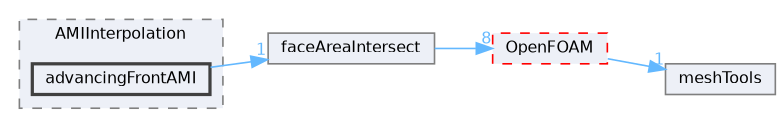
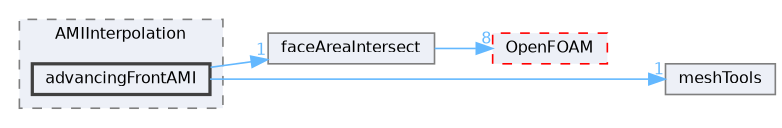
(629, 63) -> (429, 79)
